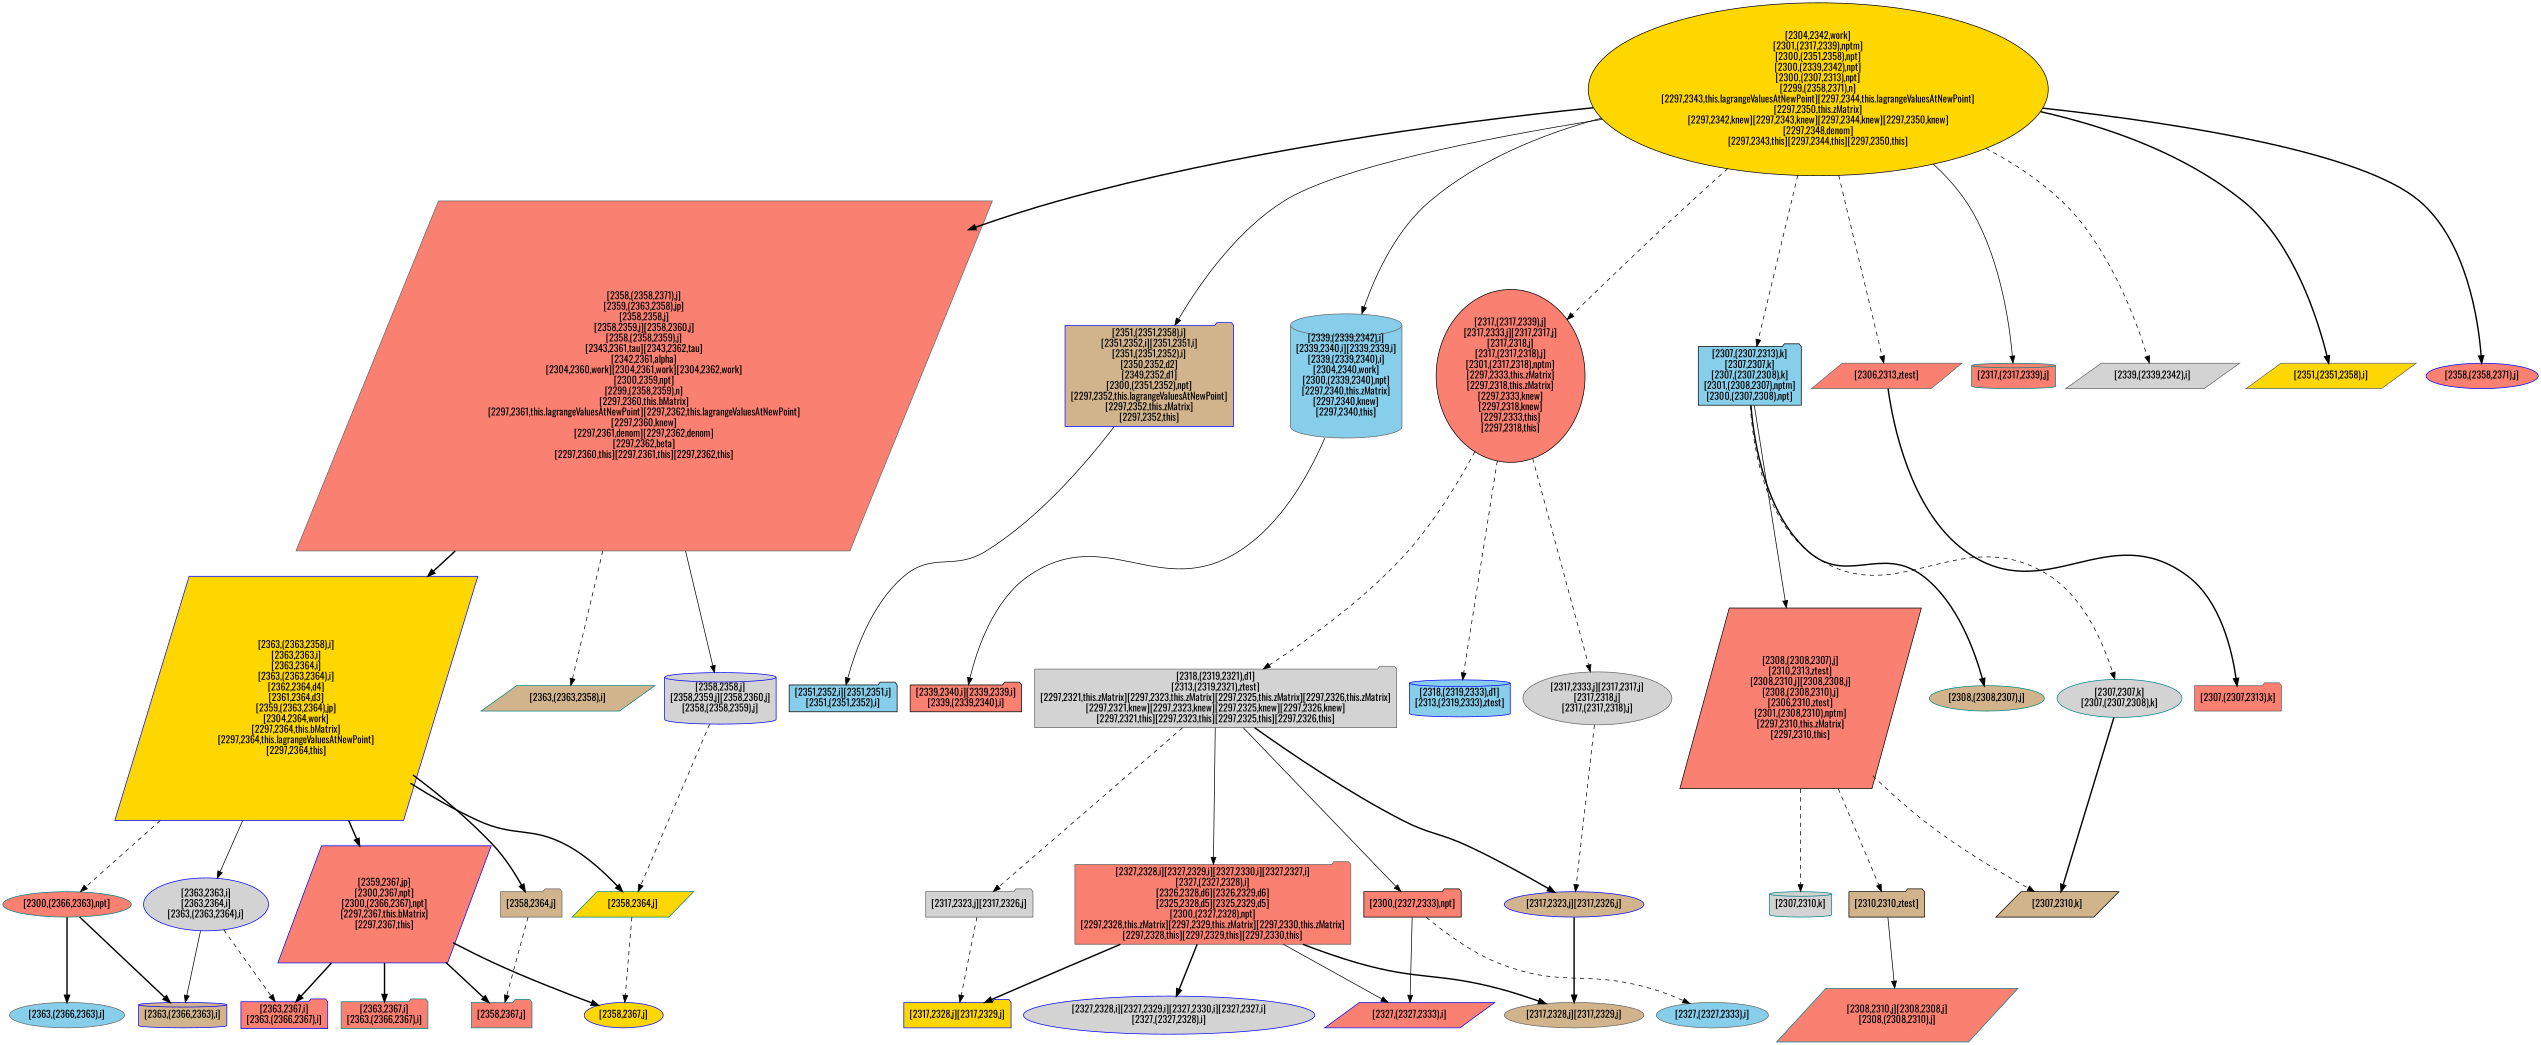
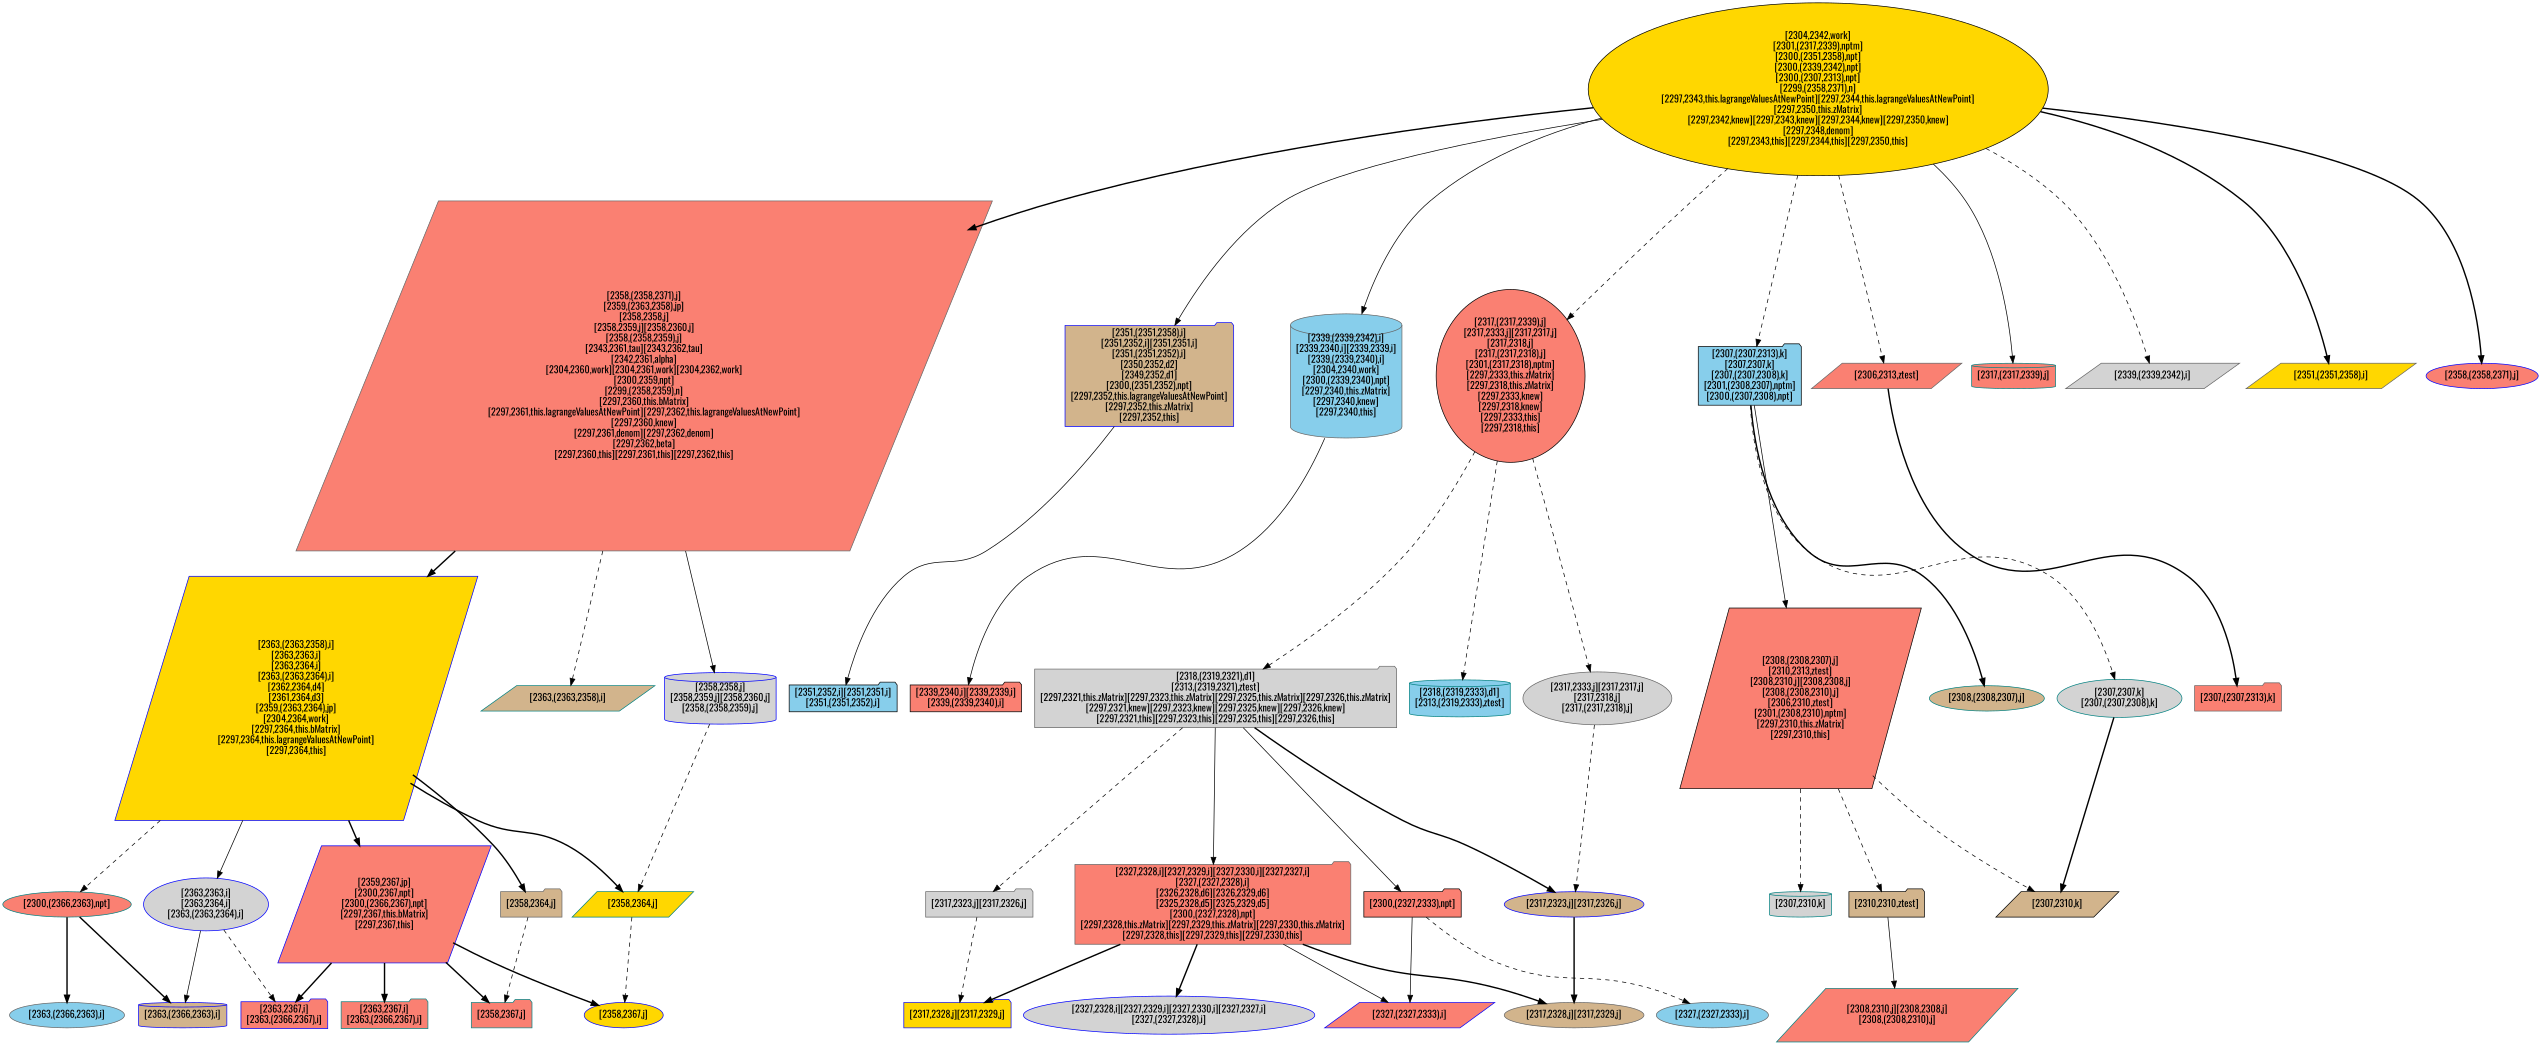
(1460, 698) -> (1460, 698)
